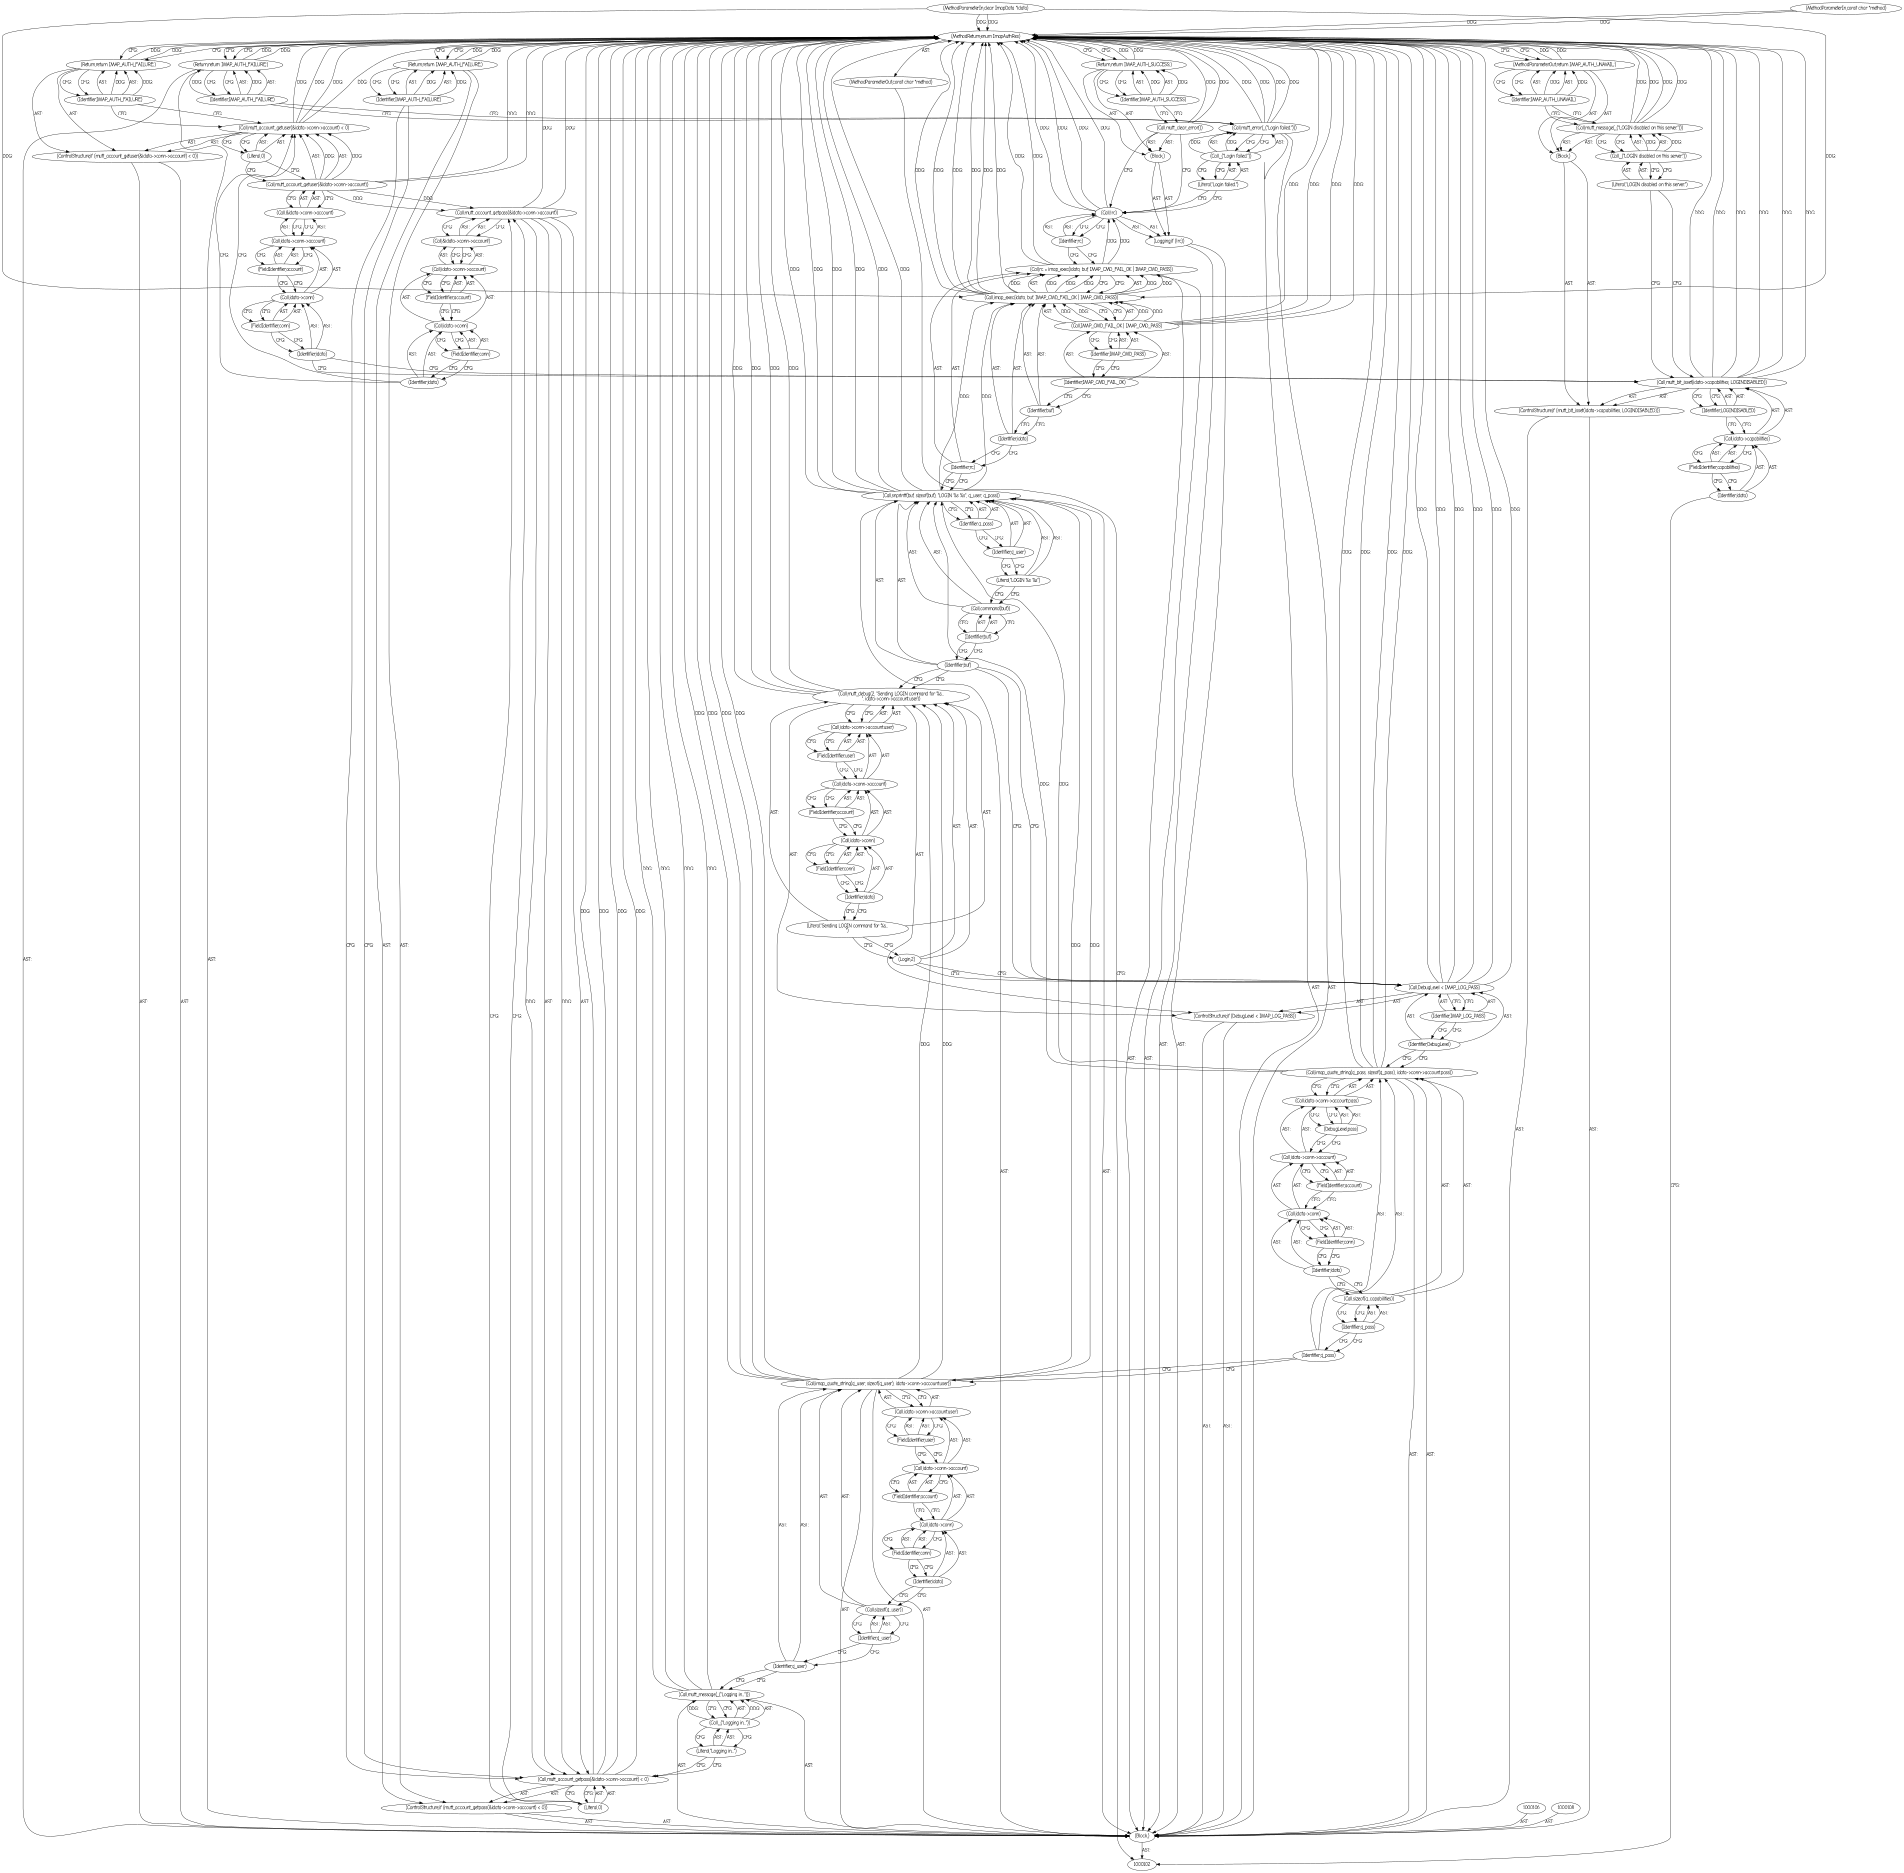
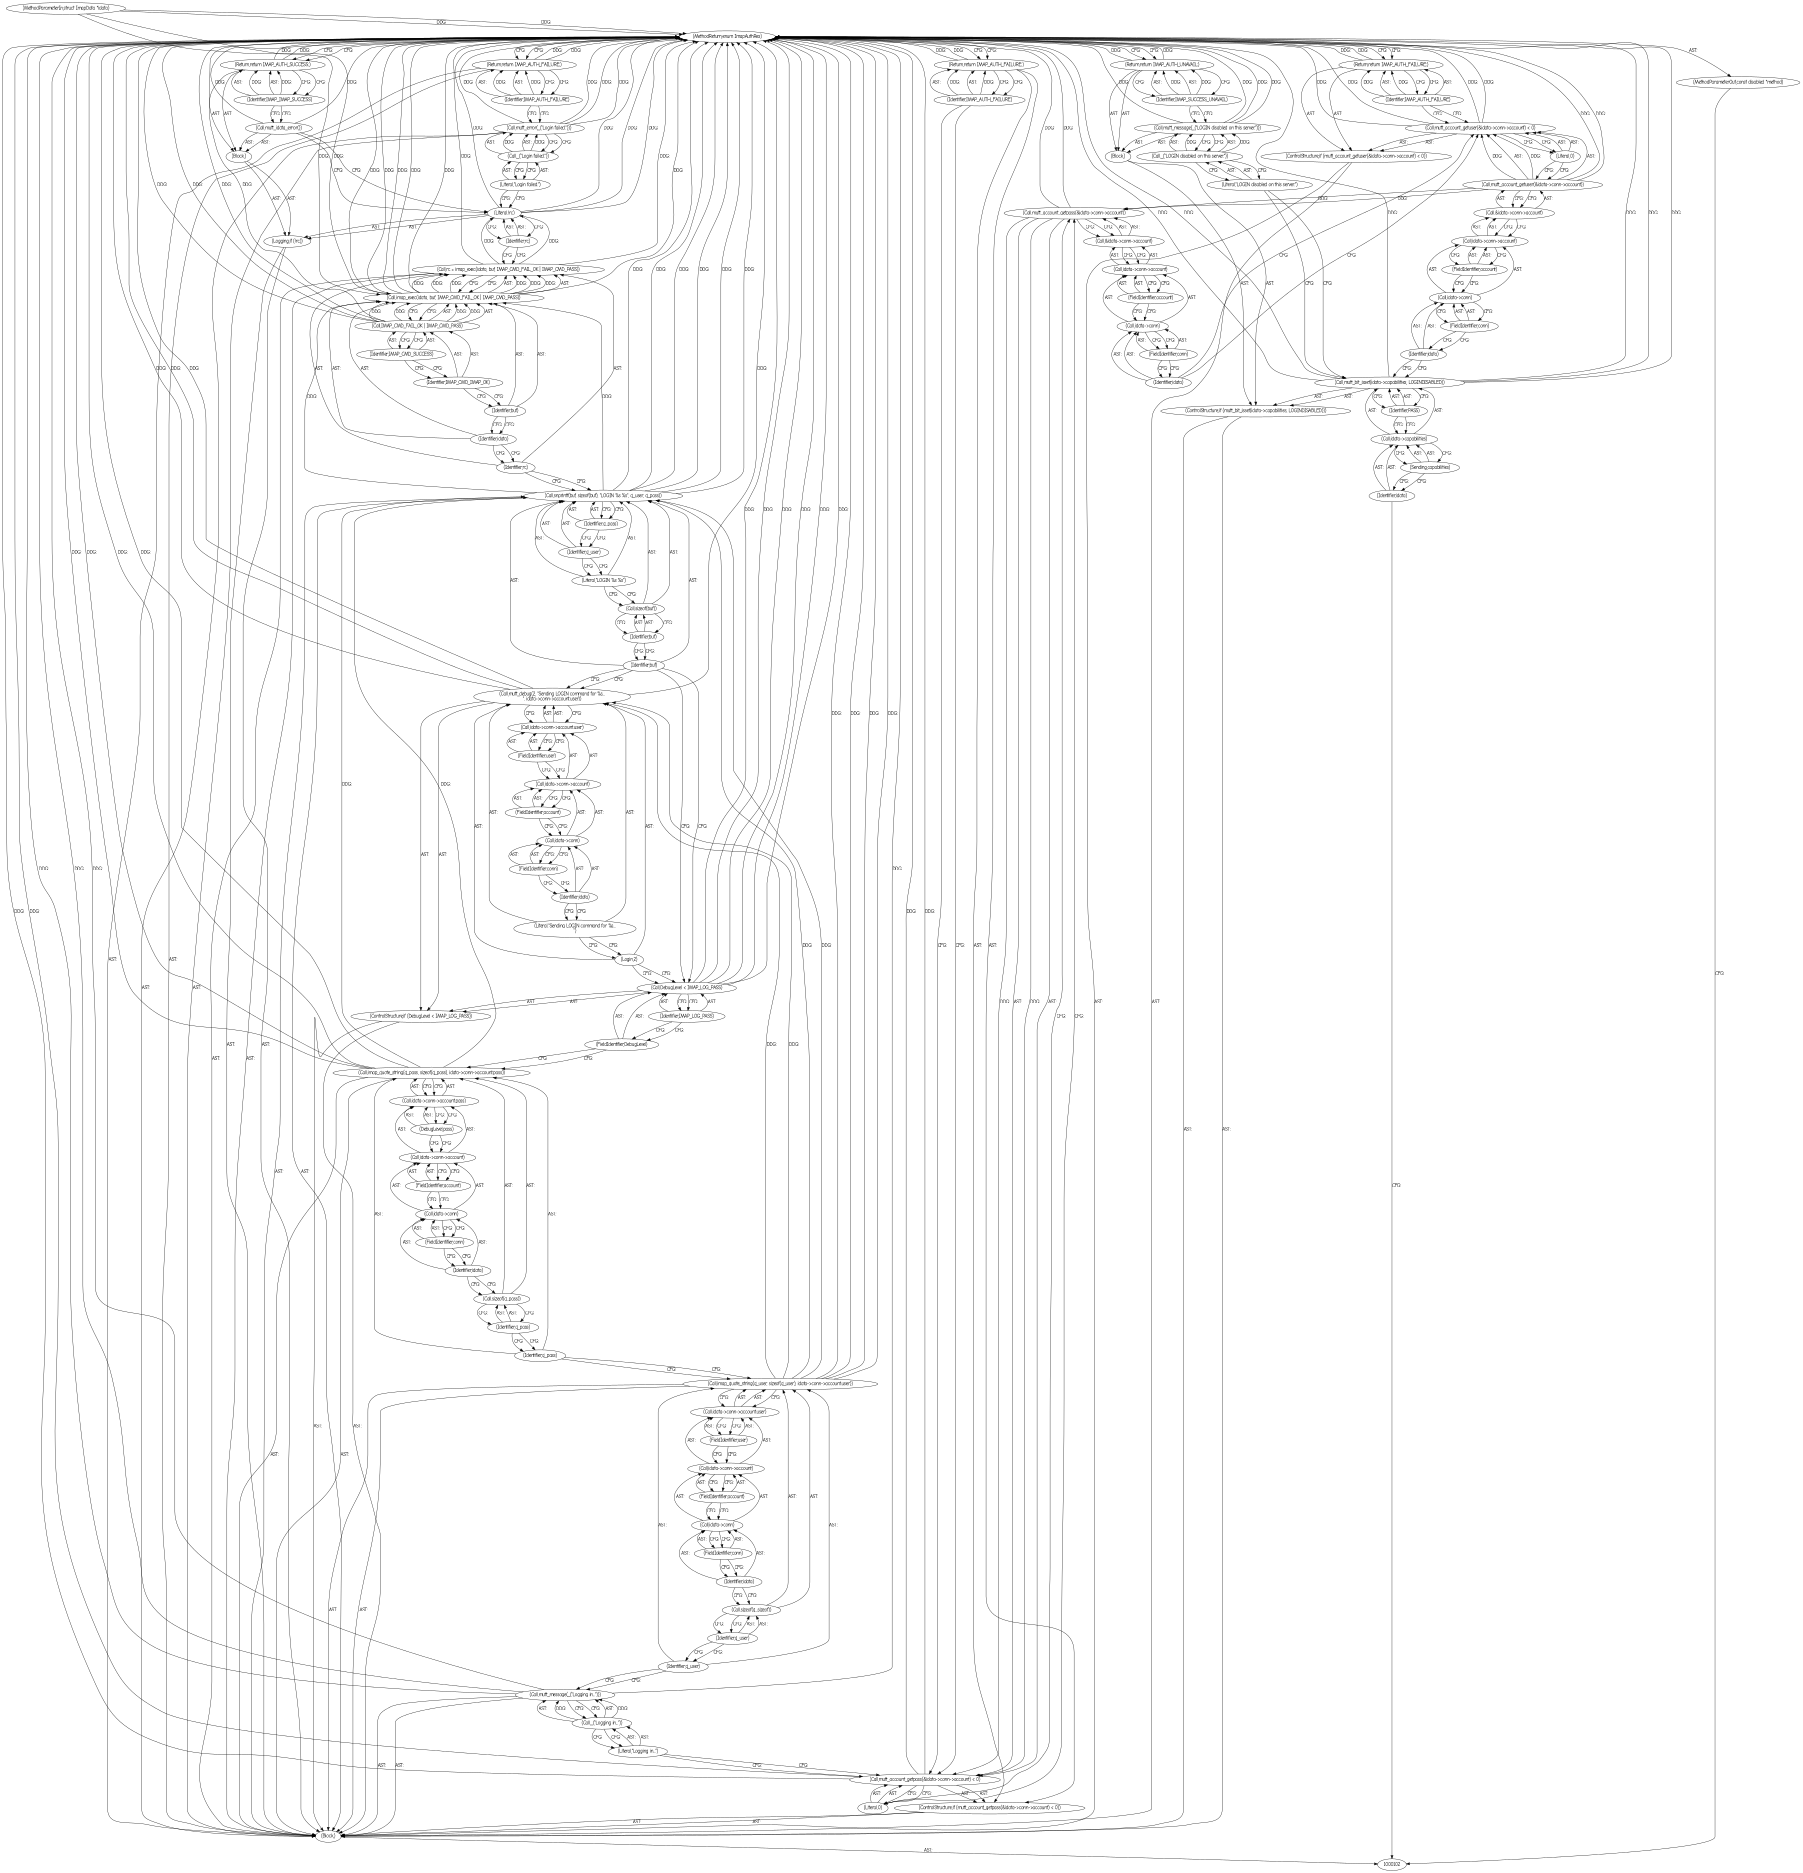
(986, 8) -> (66, 8)
(1846, 8) -> none
(1565, 65) -> (1162, 65)
(891, 83) -> (1738, 83)
(1153, 100) -> (279, 100)
(1544, 100) -> (1192, 100)
(1180, 128) -> (279, 128)
(1109, 213) -> (504, 213)
(1118, 355) -> (401, 355)
(1095, 383) -> (458, 383)
(1729, 411) -> (1404, 411)
(1714, 468) -> (1430, 468)
(991, 609) -> (641, 609)
(1429, 1045) -> (622, 1045)
(1369, 1299) -> (502, 1299)
(884, 1610) -> (751, 1610)
(1531, 1808) -> none
(1566, 1808) -> none
